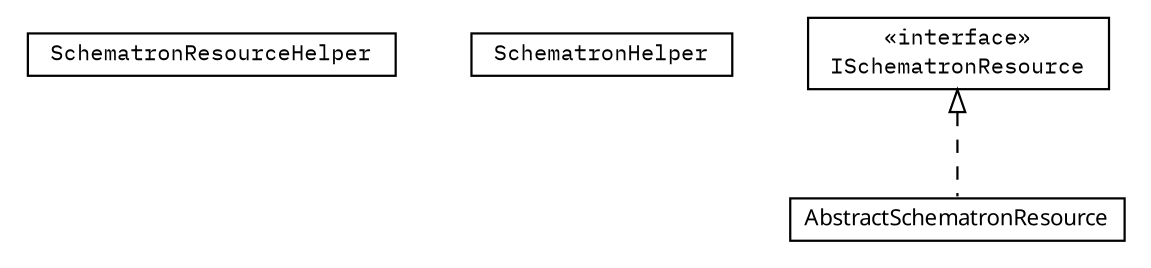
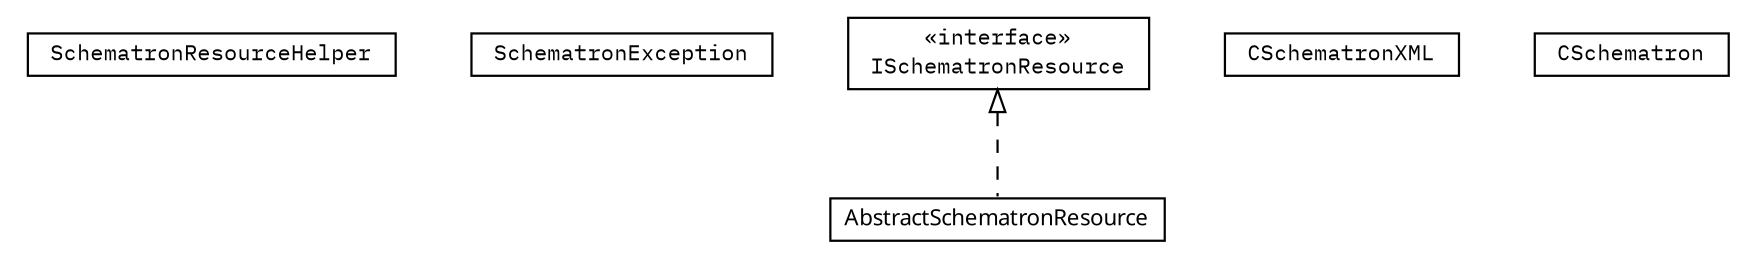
(601, 54) -> none
none -> (621, 54)
none -> (1341, 54)
none -> (1631, 54)
